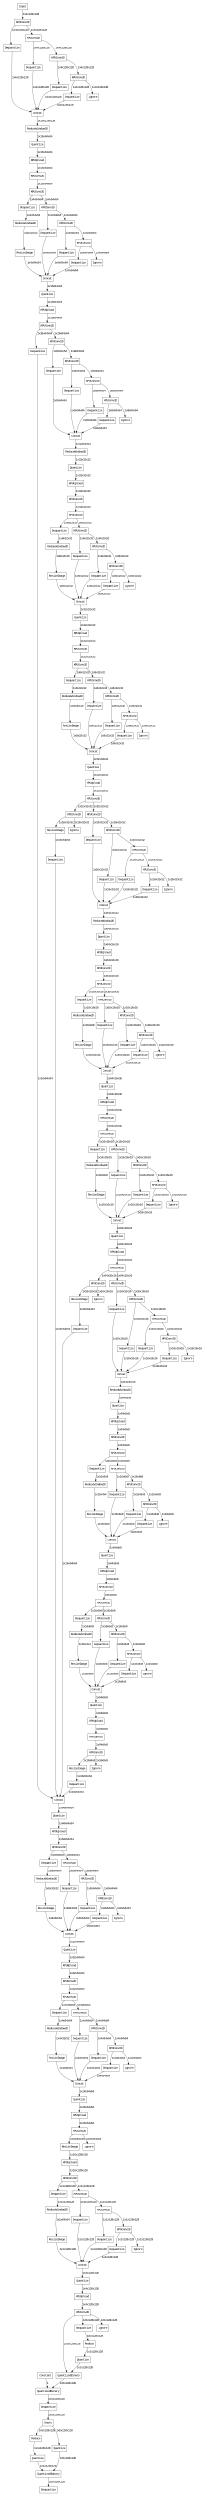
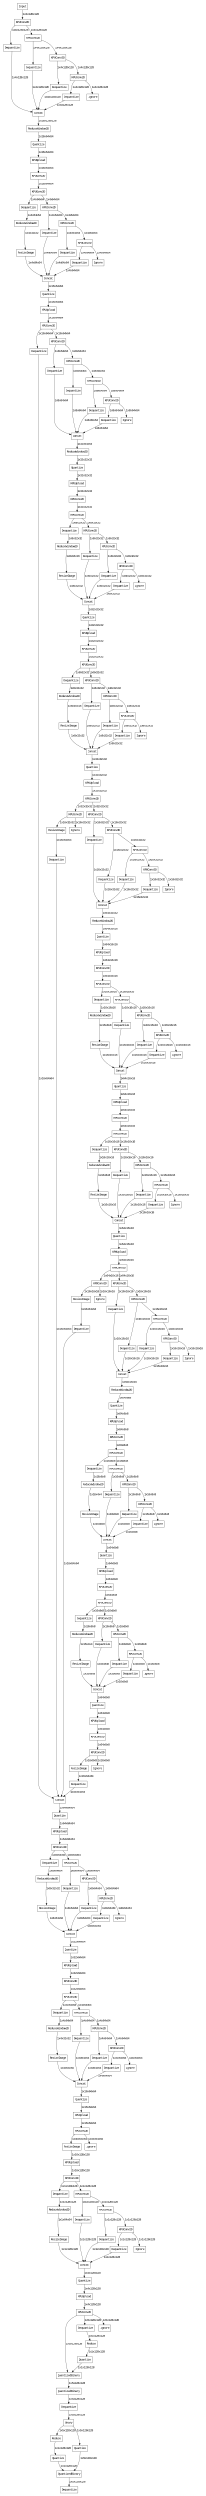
(45, 2375) -> none
